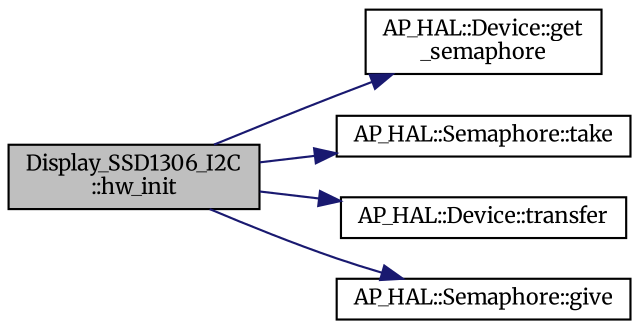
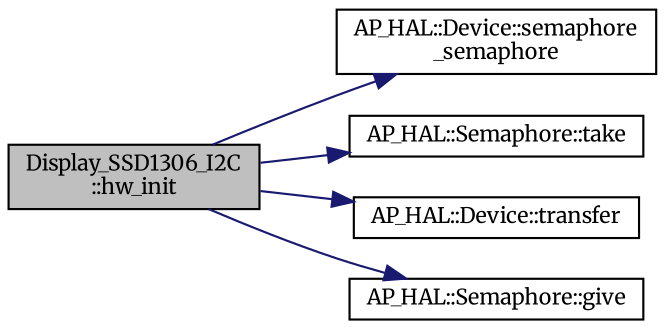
(484, 42) -> (496, 42)
